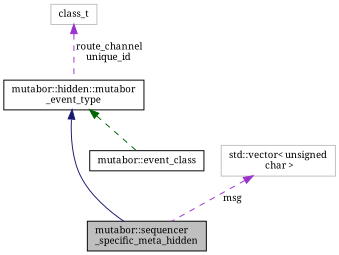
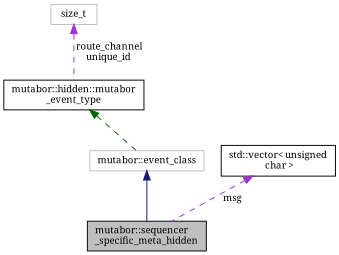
(74, 14) -> (74, 14)
(147, 161) -> (147, 161)
(278, 161) -> (278, 161)
(82, 179) -> (147, 201)
